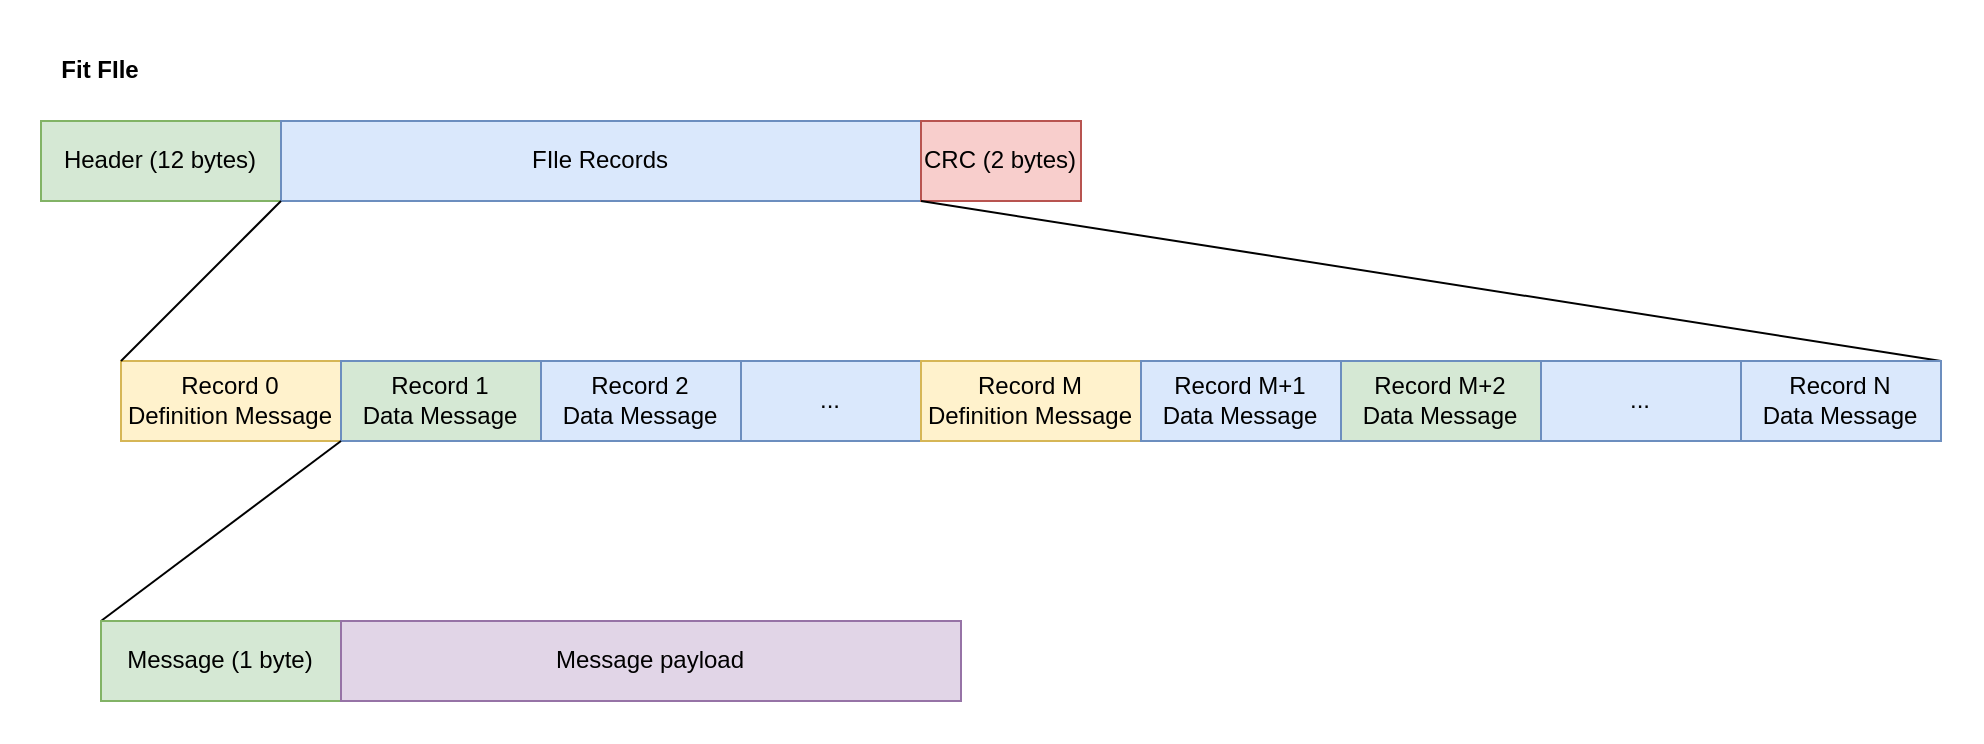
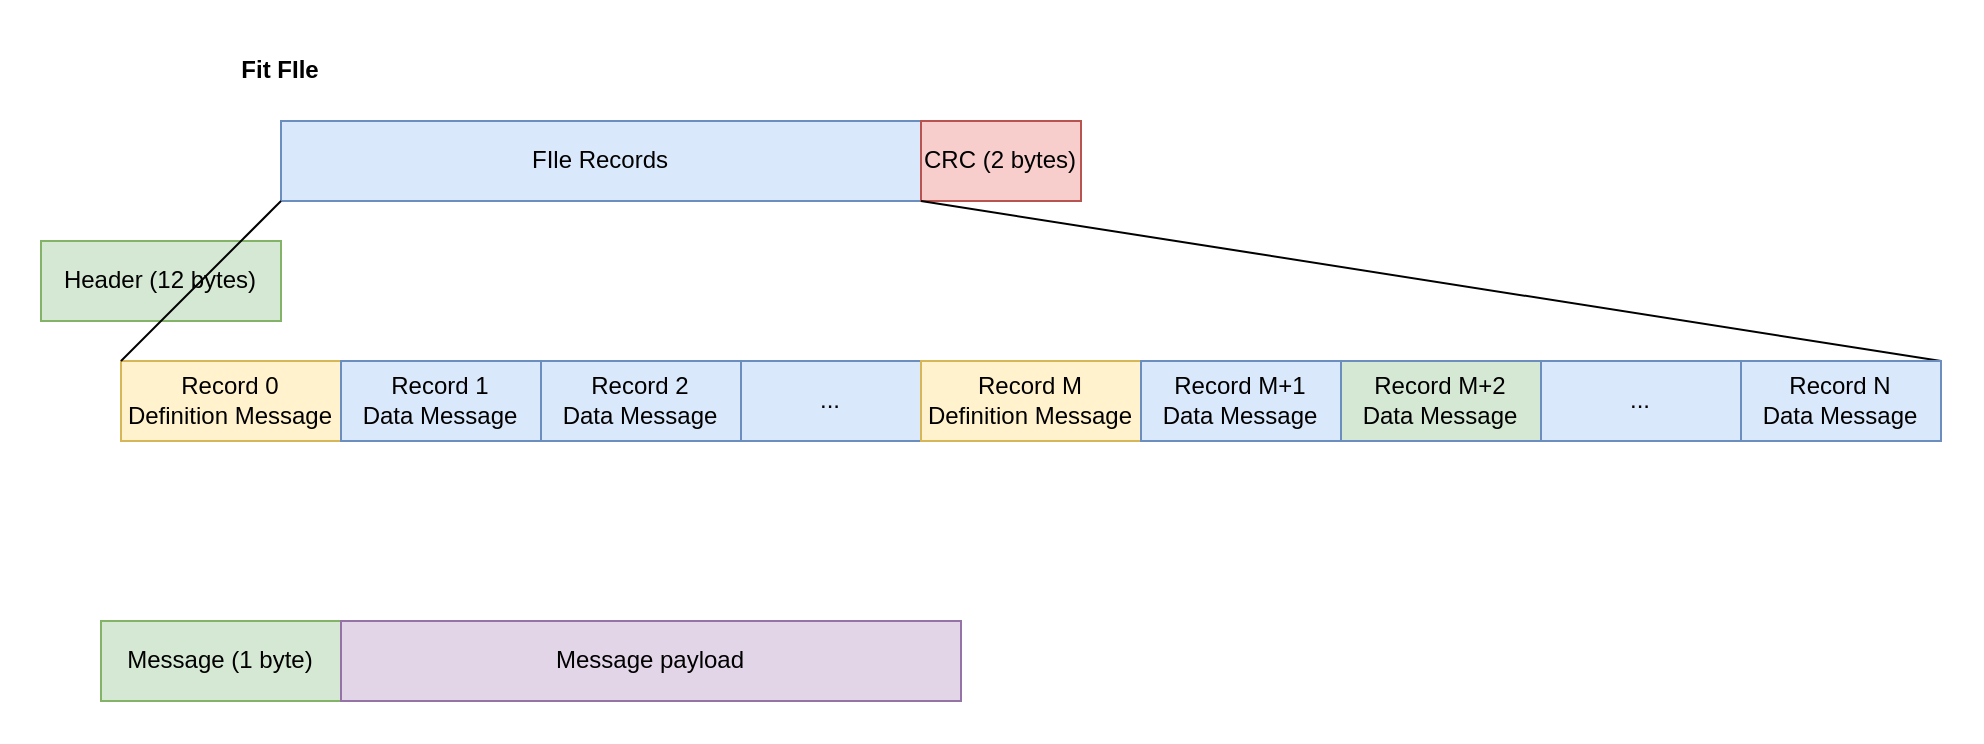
(101, 71) -> (281, 71)
(161, 161) -> (161, 281)
(441, 401) -> (441, 401)
(221, 531) -> none
